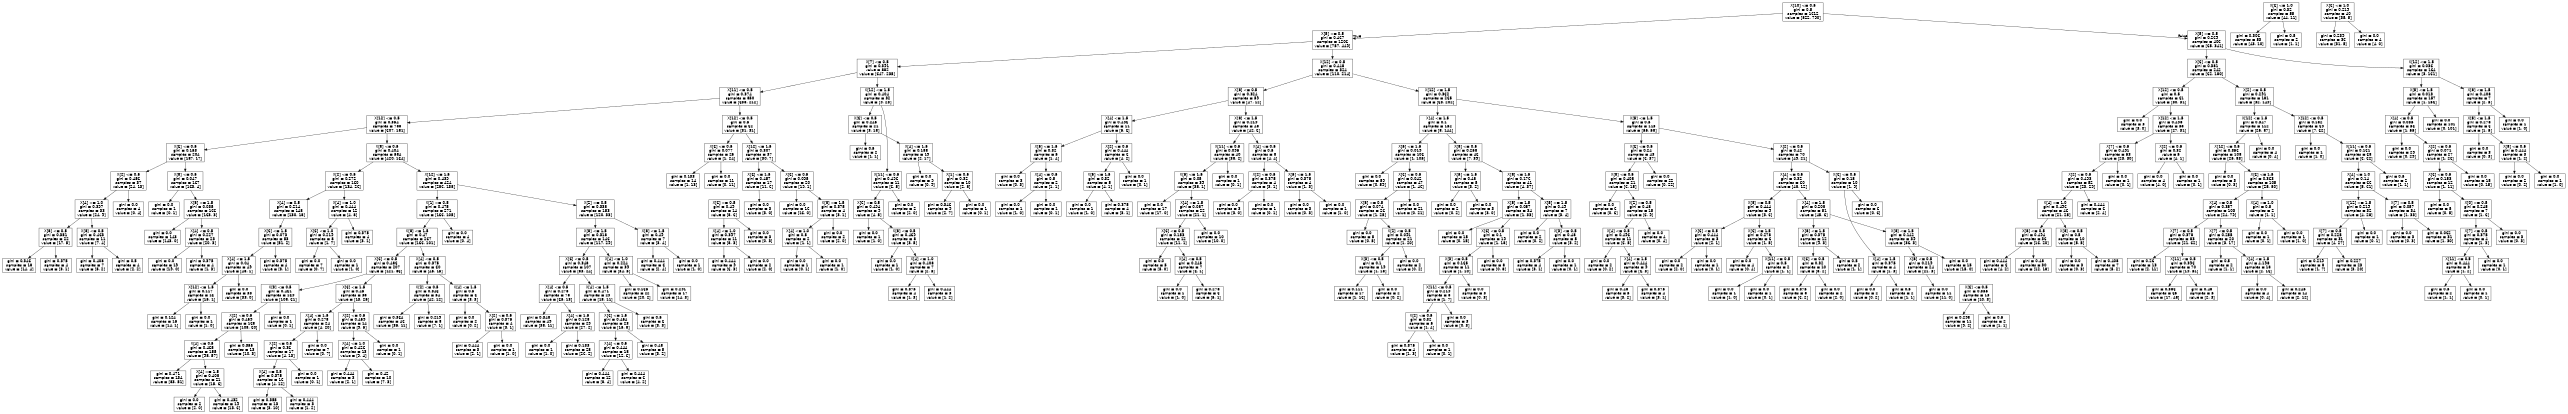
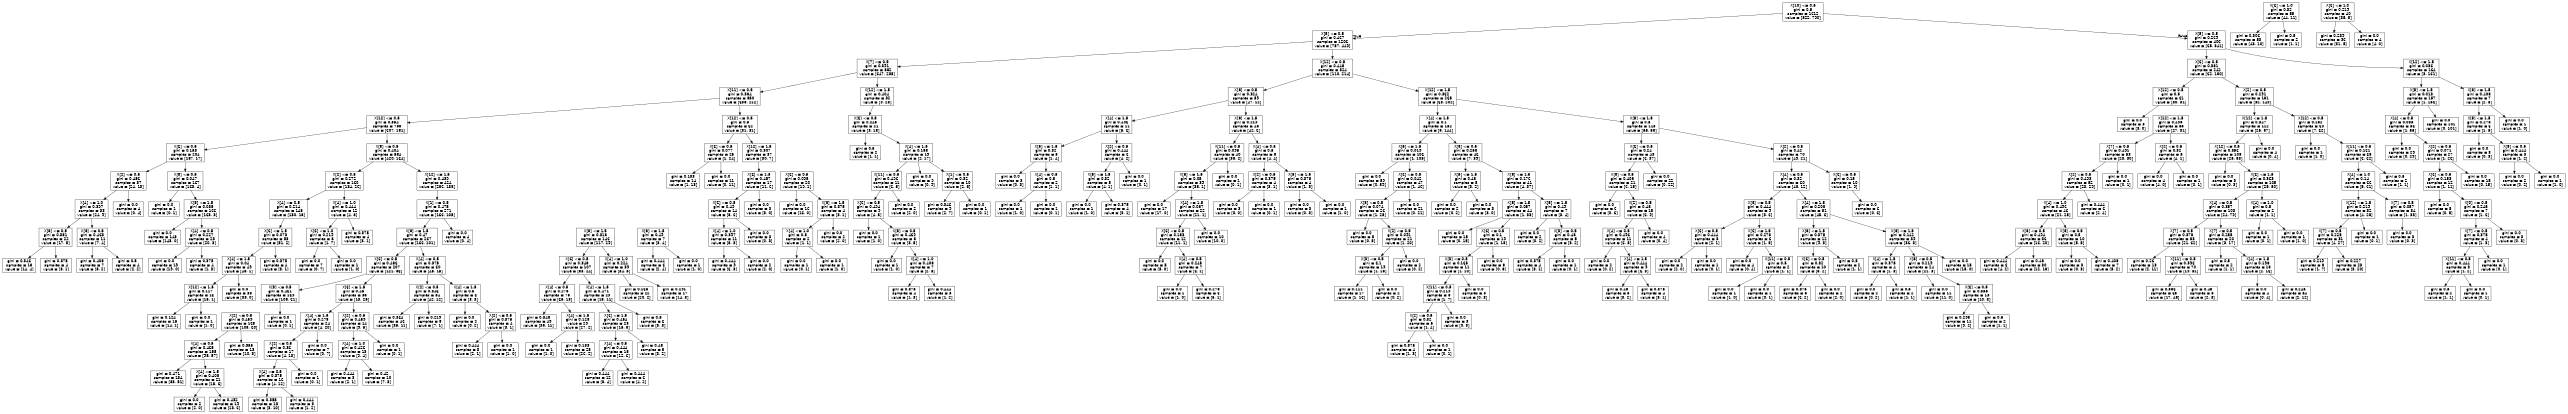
(877, 68) -> (877, 68)
(740, 96) -> (740, 96)
(2171, 109) -> none
(887, 139) -> (902, 166)
(2171, 153) -> (2171, 153)
(777, 166) -> none
none -> (743, 194)
(595, 209) -> none
(1519, 209) -> (1519, 209)
(1853, 225) -> (1894, 250)
(2439, 237) -> none
(1372, 265) -> (1372, 265)
(2258, 265) -> (2258, 265)
none -> (1947, 279)
(2294, 294) -> (2294, 294)
(262, 307) -> none
(578, 322) -> (578, 322)
